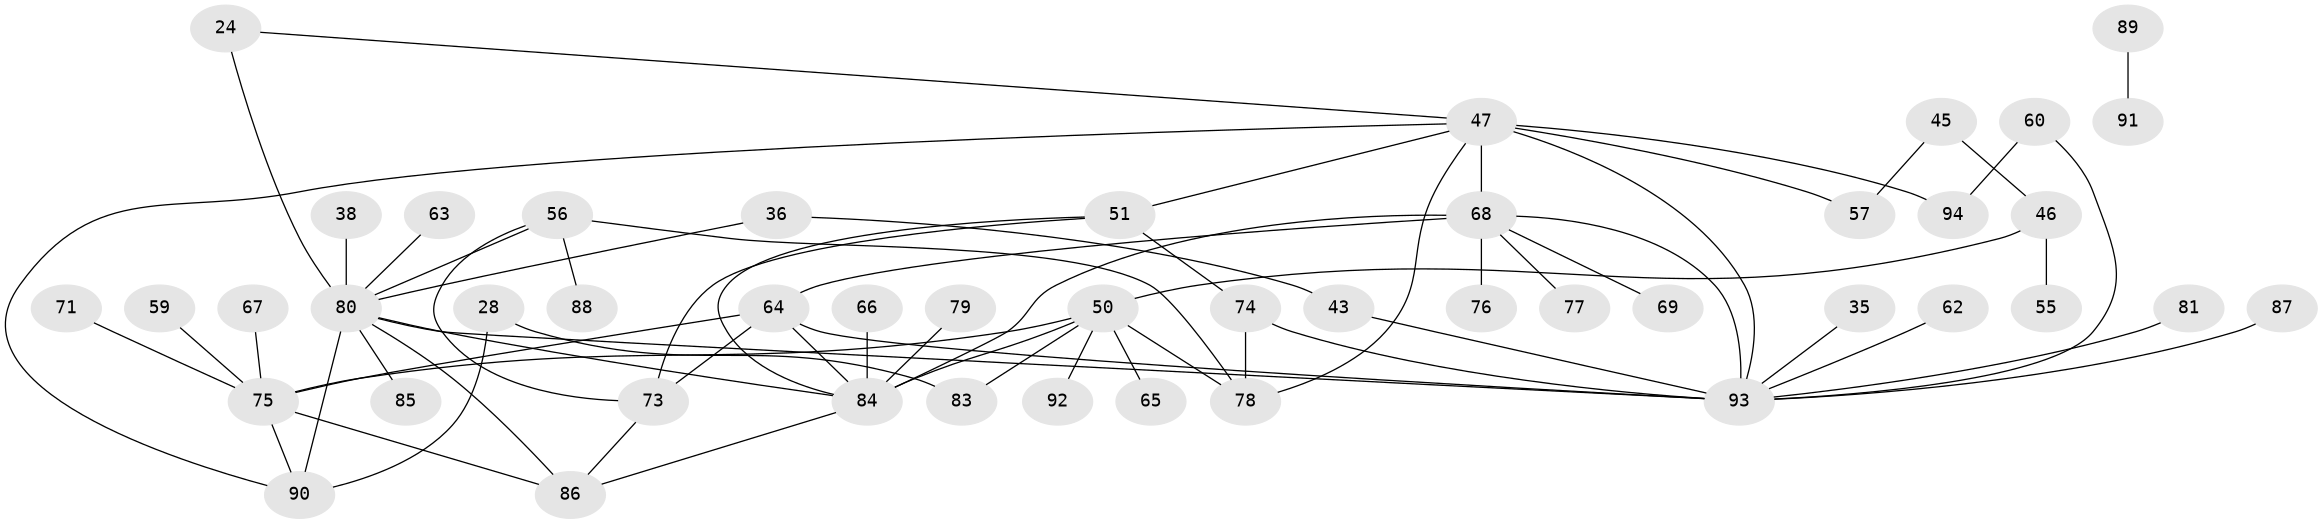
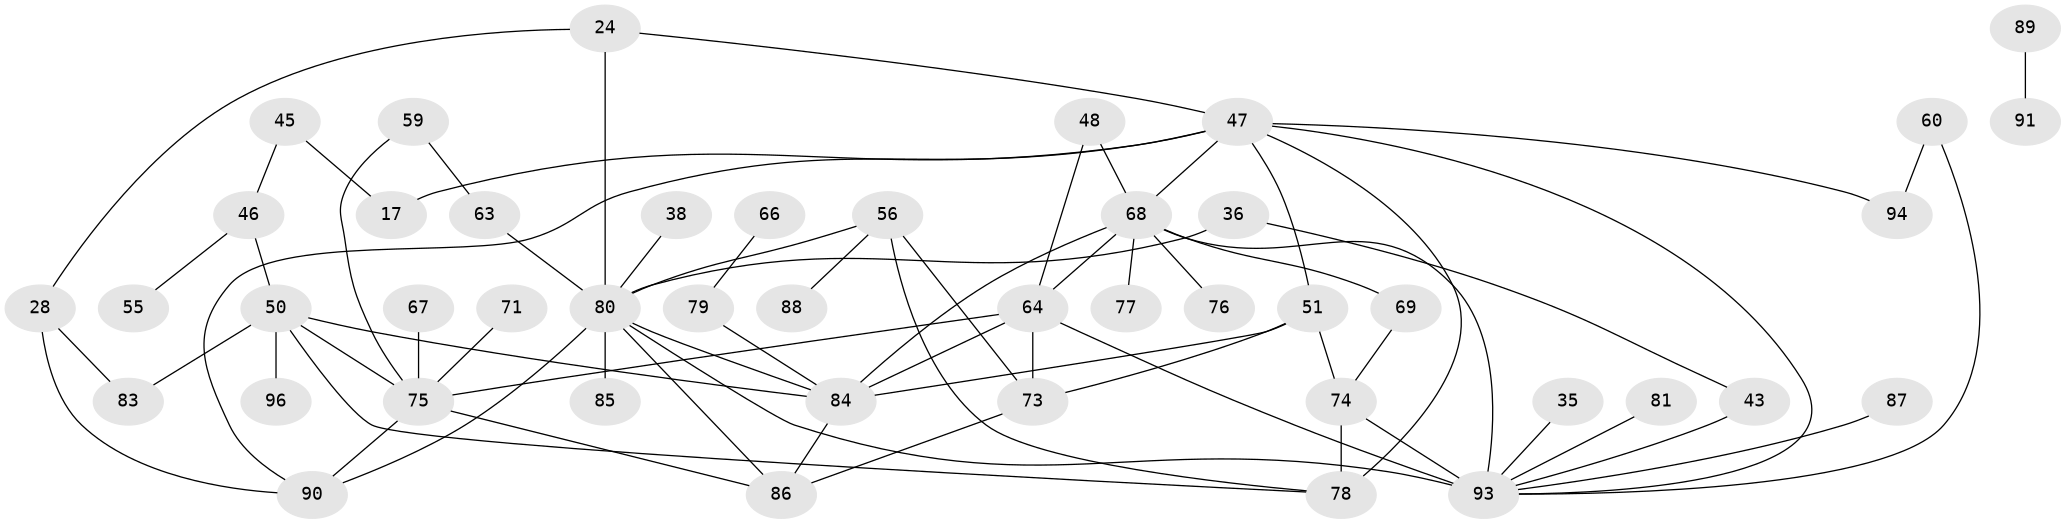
none -> (273, 83)
none -> (1090, 122)
none -> (449, 168)
(1860, 215) -> (391, 215)
(1953, 308) -> none
(867, 355) -> (744, 249)
none -> (1374, 355)
(1058, 402) -> (276, 402)
(1151, 402) -> none
